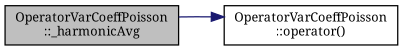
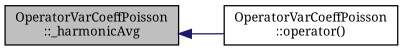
(195, 17) -> (208, 34)
